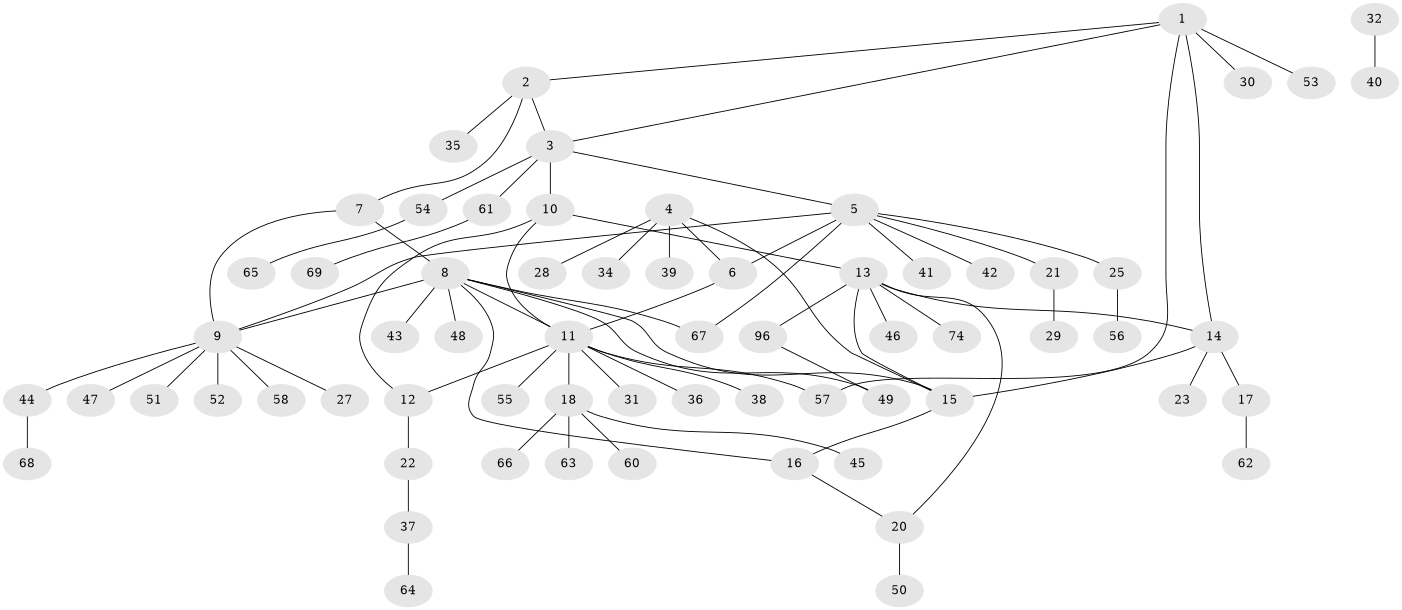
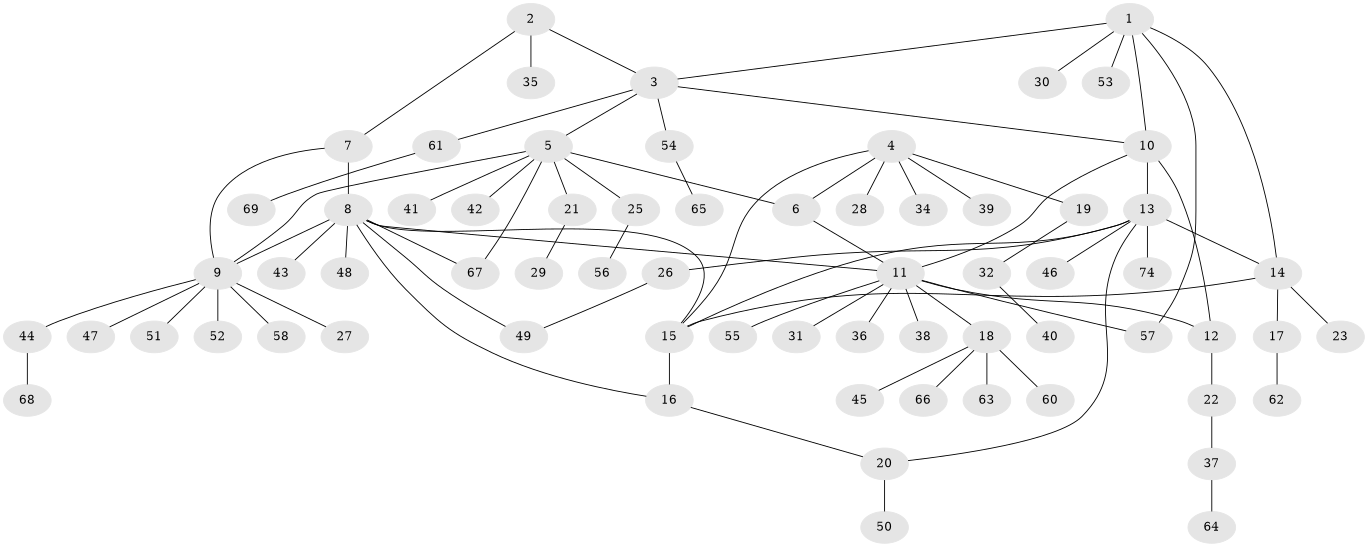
(854, 51) -> (1140, 83)
none -> (1084, 210)
(763, 337) -> (666, 273)
